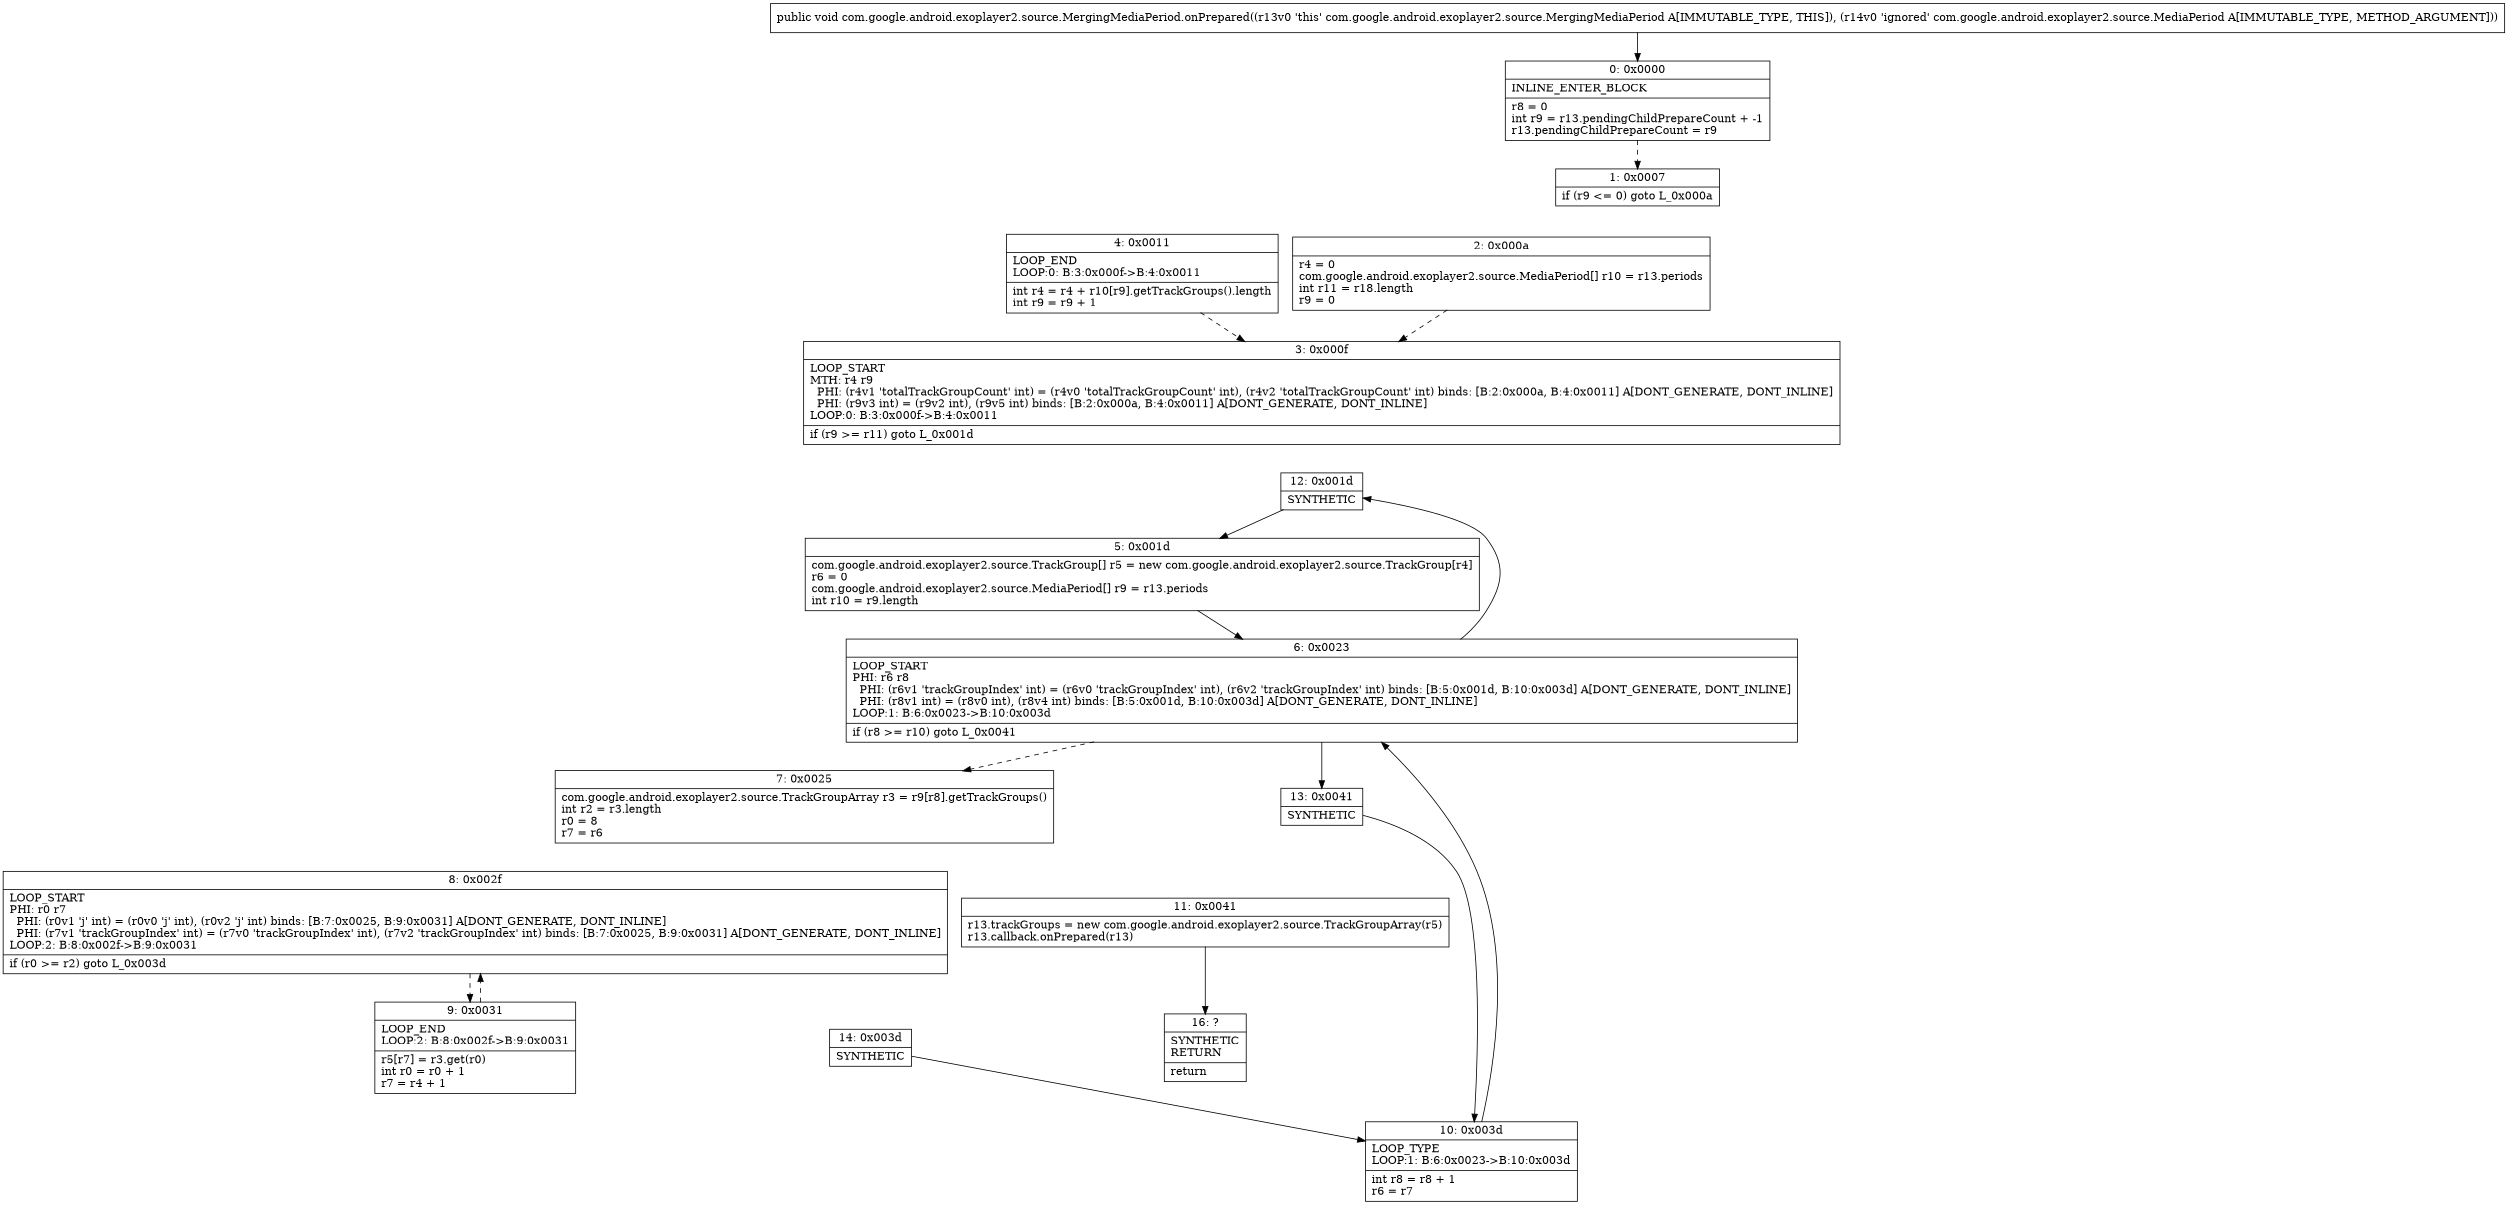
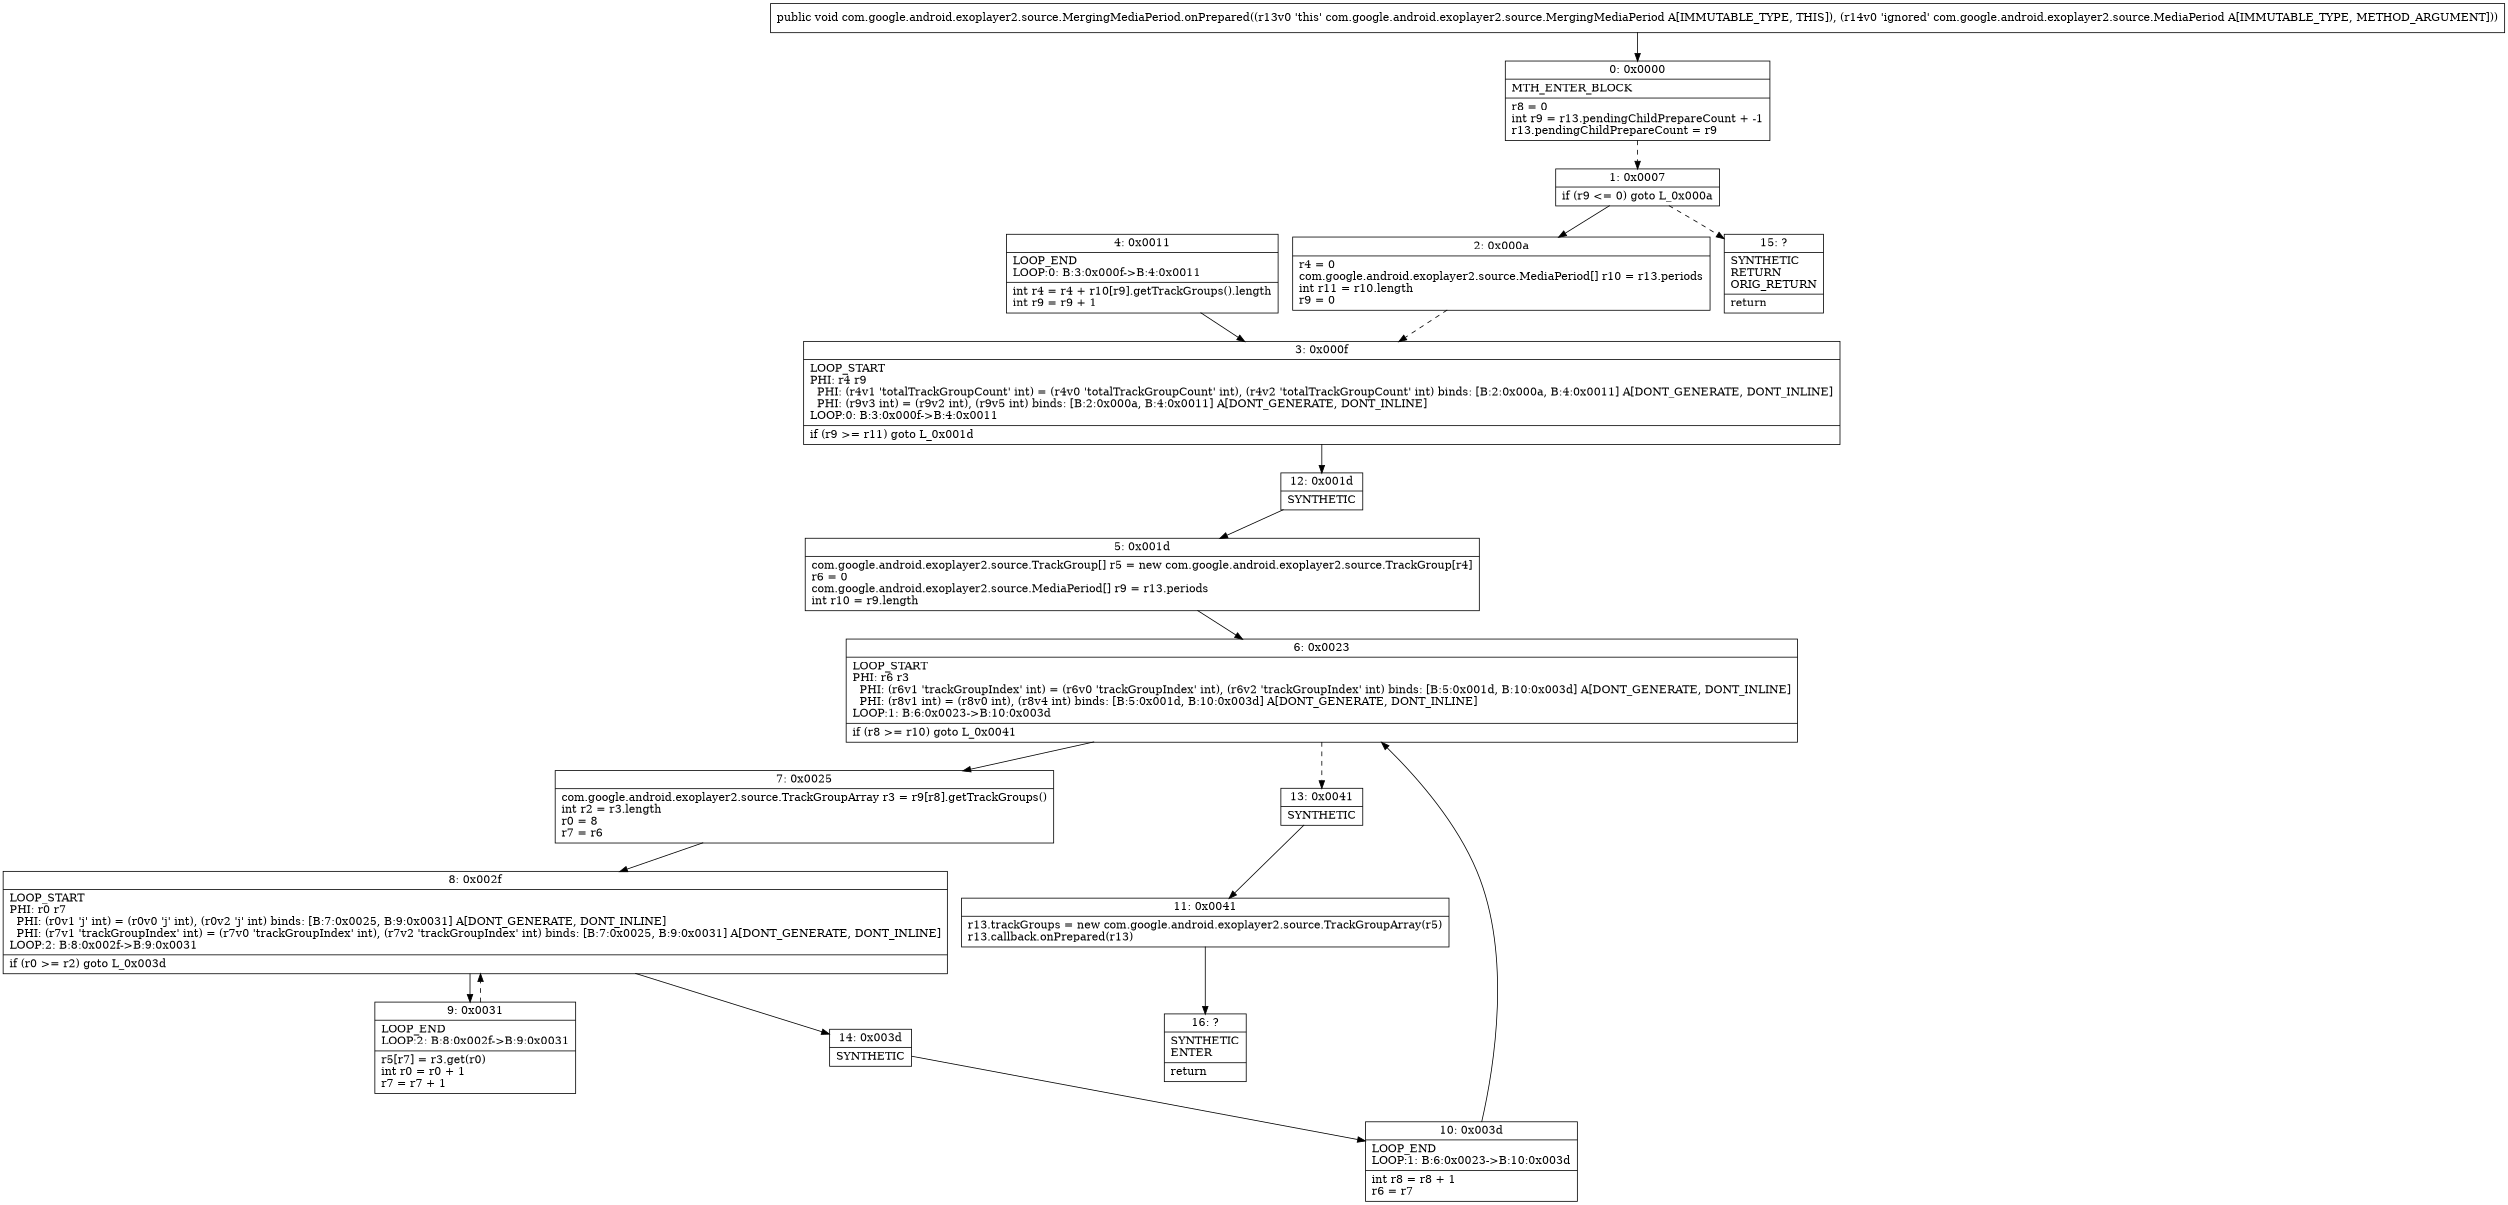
(1579, 88) -> (1572, 88)
none -> (1588, 219)
none -> (1774, 274)
(1356, 289) -> (1356, 289)
(1219, 325) -> (1219, 325)
(843, 380) -> (840, 380)
(1484, 536) -> (1322, 455)
(883, 678) -> (883, 678)
(1032, 756) -> (1032, 756)
(1322, 761) -> (1322, 761)
none -> (665, 856)
(1473, 936) -> (1269, 859)
(470, 984) -> (470, 984)
none -> (729, 1003)
(1196, 1053) -> (1191, 1053)
(414, 1084) -> (414, 1084)
(1406, 1149) -> (1404, 1149)
